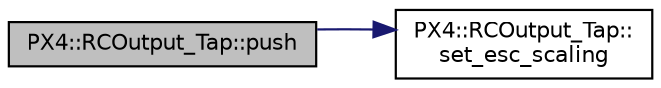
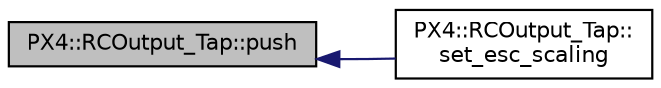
(345, 29) -> (368, 59)
